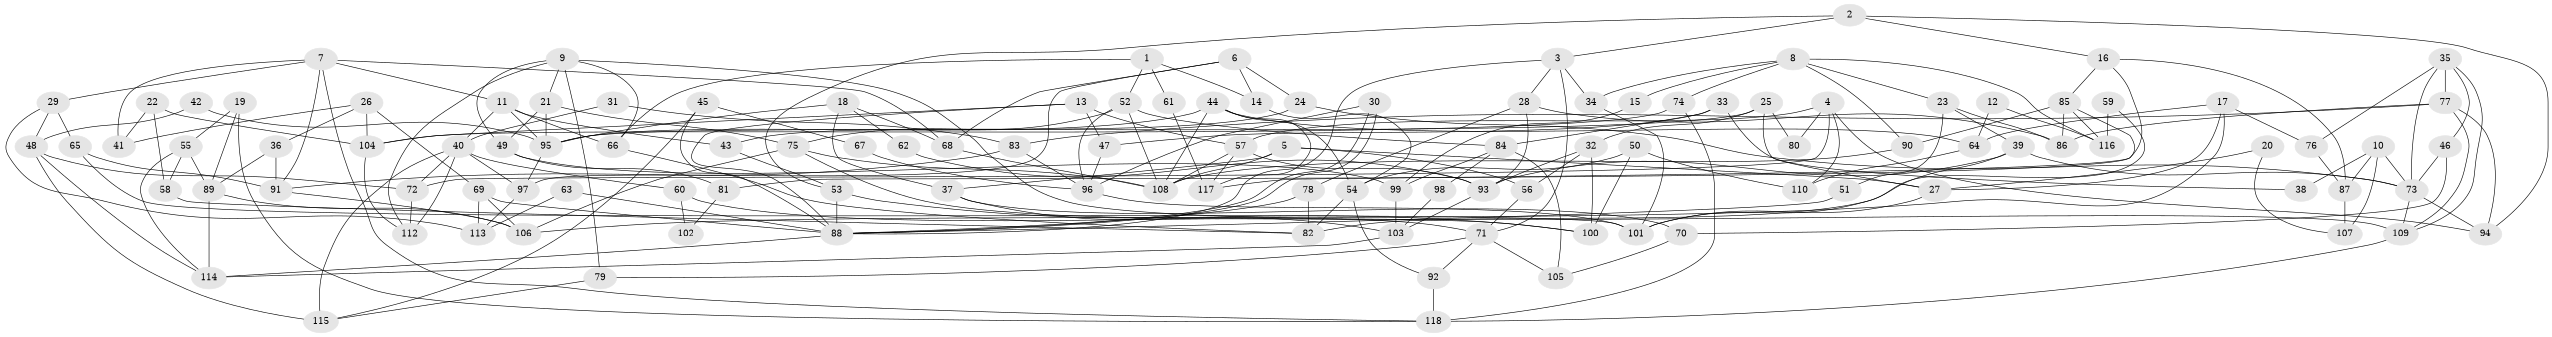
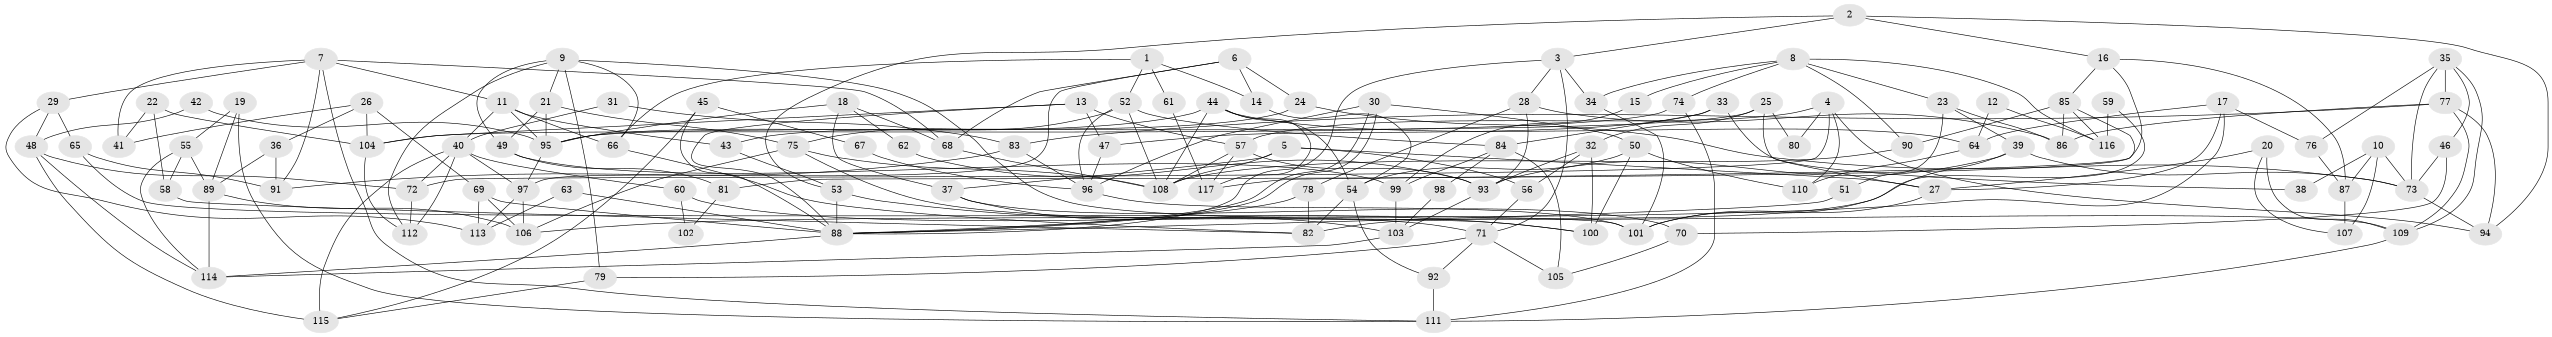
none -> (1455, 112)
(386, 204) -> (523, 212)
(2406, 212) -> (2286, 207)
(1434, 322) -> (1434, 322)
